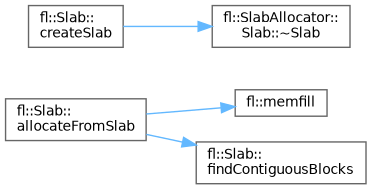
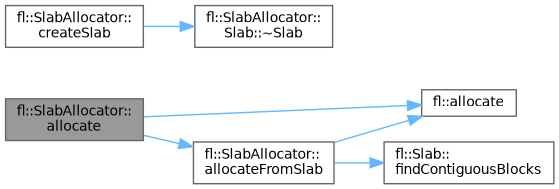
(76, 26) -> (74, 26)
(281, 103) -> (469, 103)
none -> (74, 120)
(76, 120) -> (264, 163)
